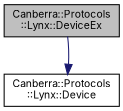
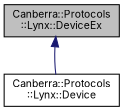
(69, 50) -> (55, 61)
